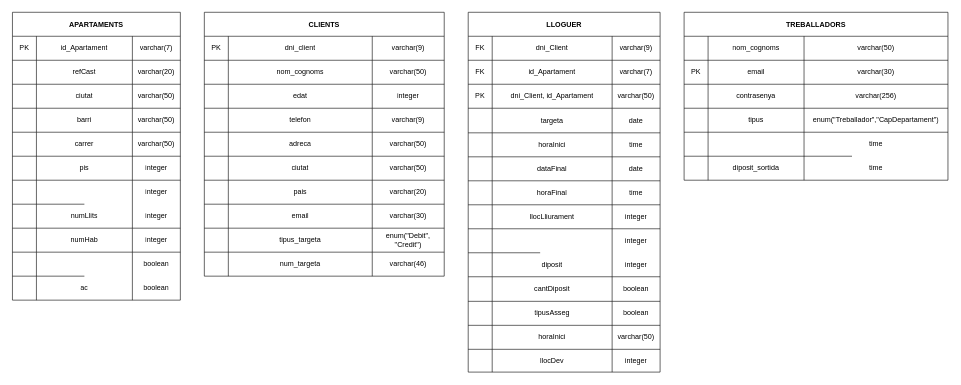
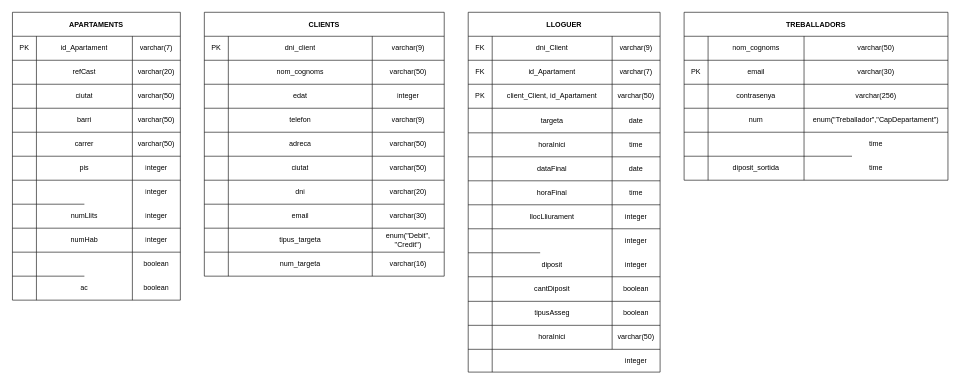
(552, 96) -> (552, 96)
(756, 120) -> (756, 120)
(300, 192) -> (300, 192)
(408, 264) -> (408, 264)
(552, 361) -> none
